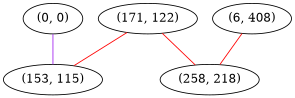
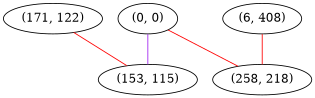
(179, 49) -> (203, 48)
